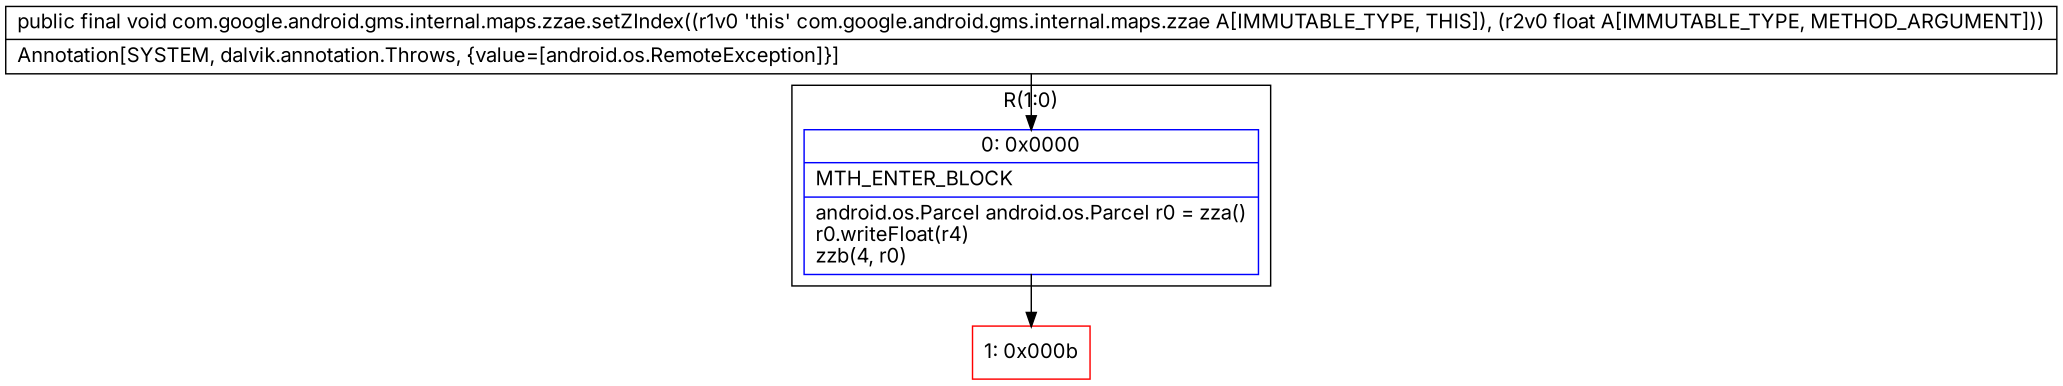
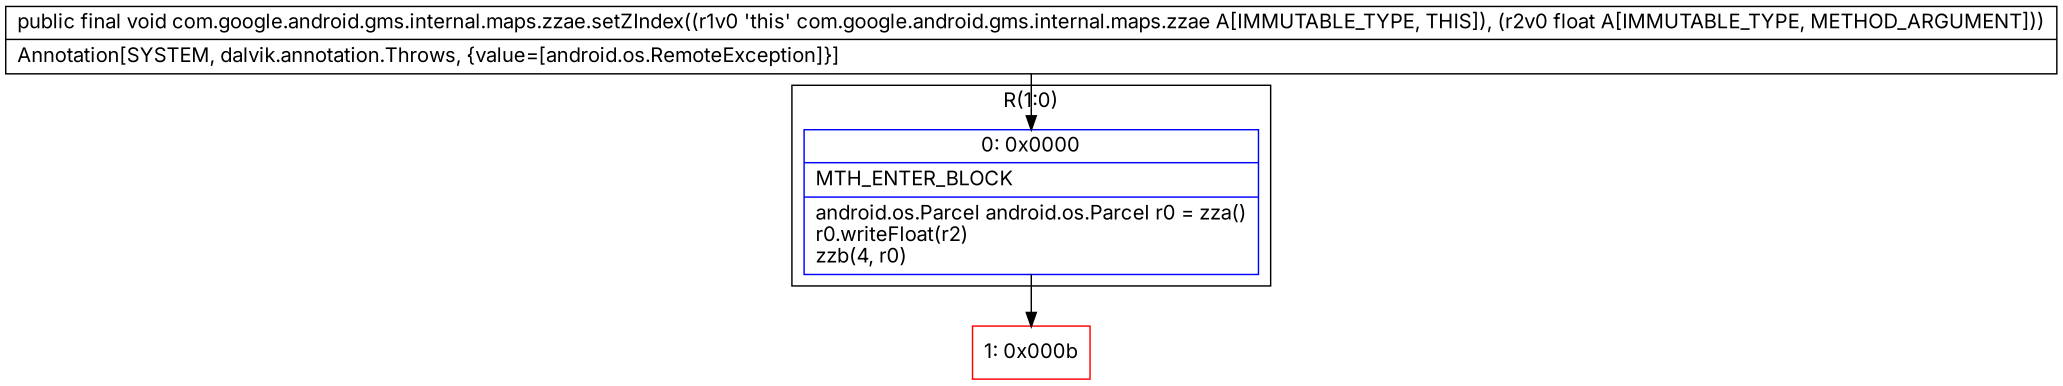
(893, 235) -> (892, 235)
